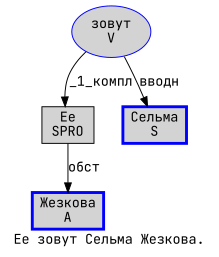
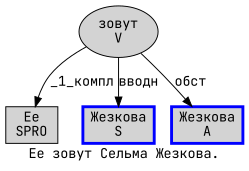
(111, 32) -> (119, 32)
(155, 125) -> (119, 125)
(68, 163) -> (164, 76)
